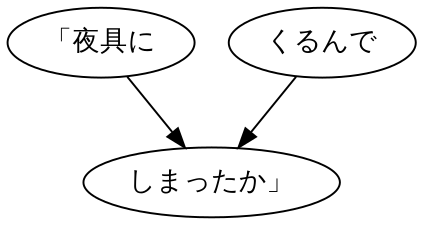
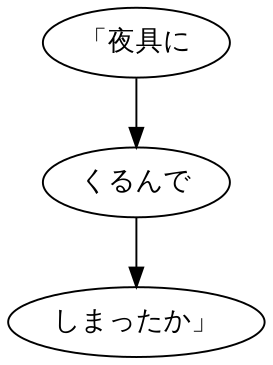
(150, 104) -> (136, 103)
